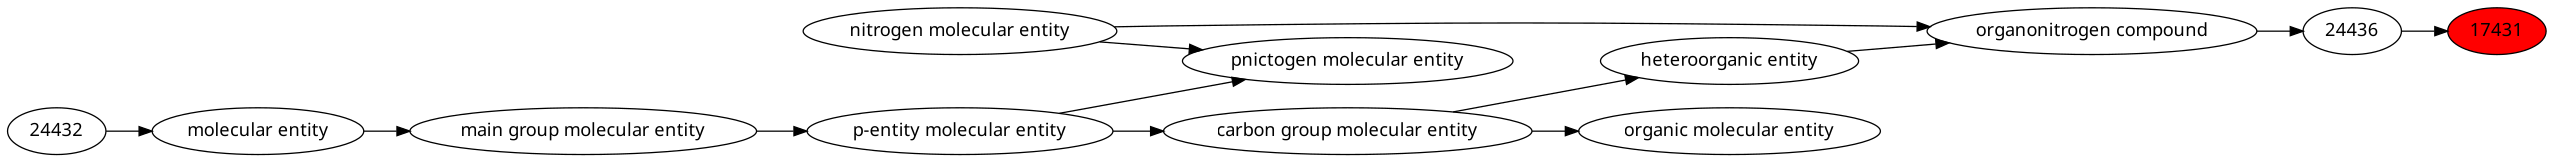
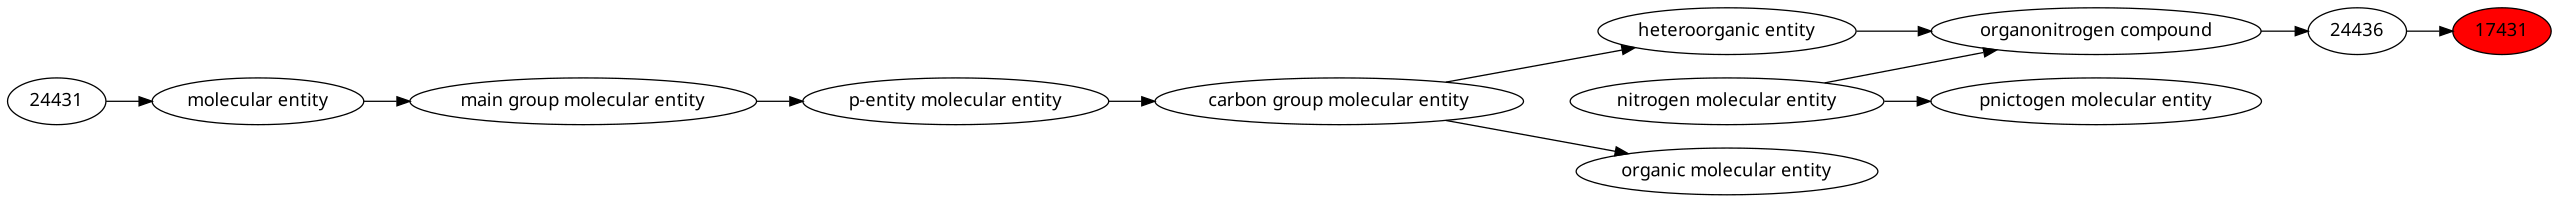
(1146, 98) -> none
(57, 131) -> (57, 101)
